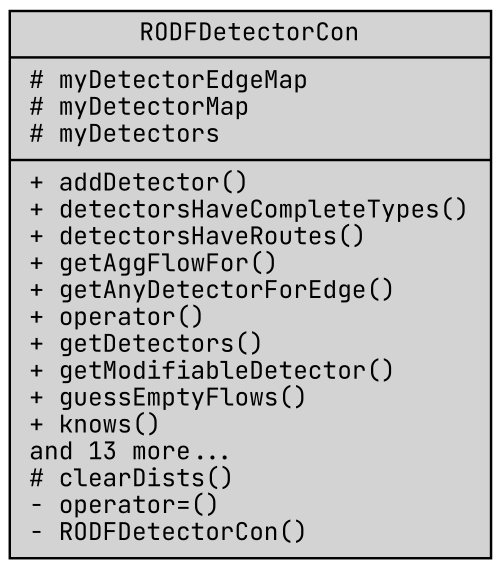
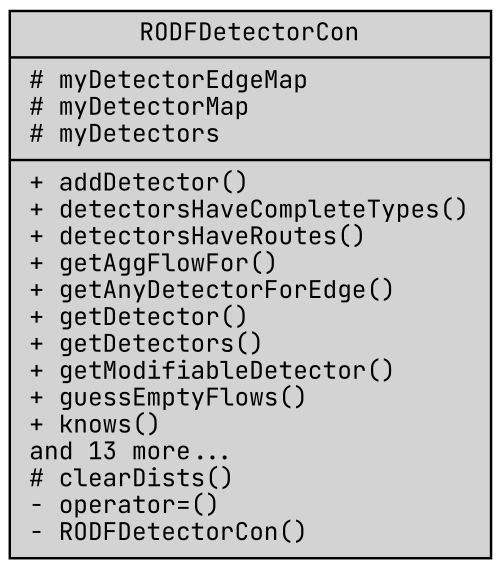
(118, 318) -> (140, 318)
